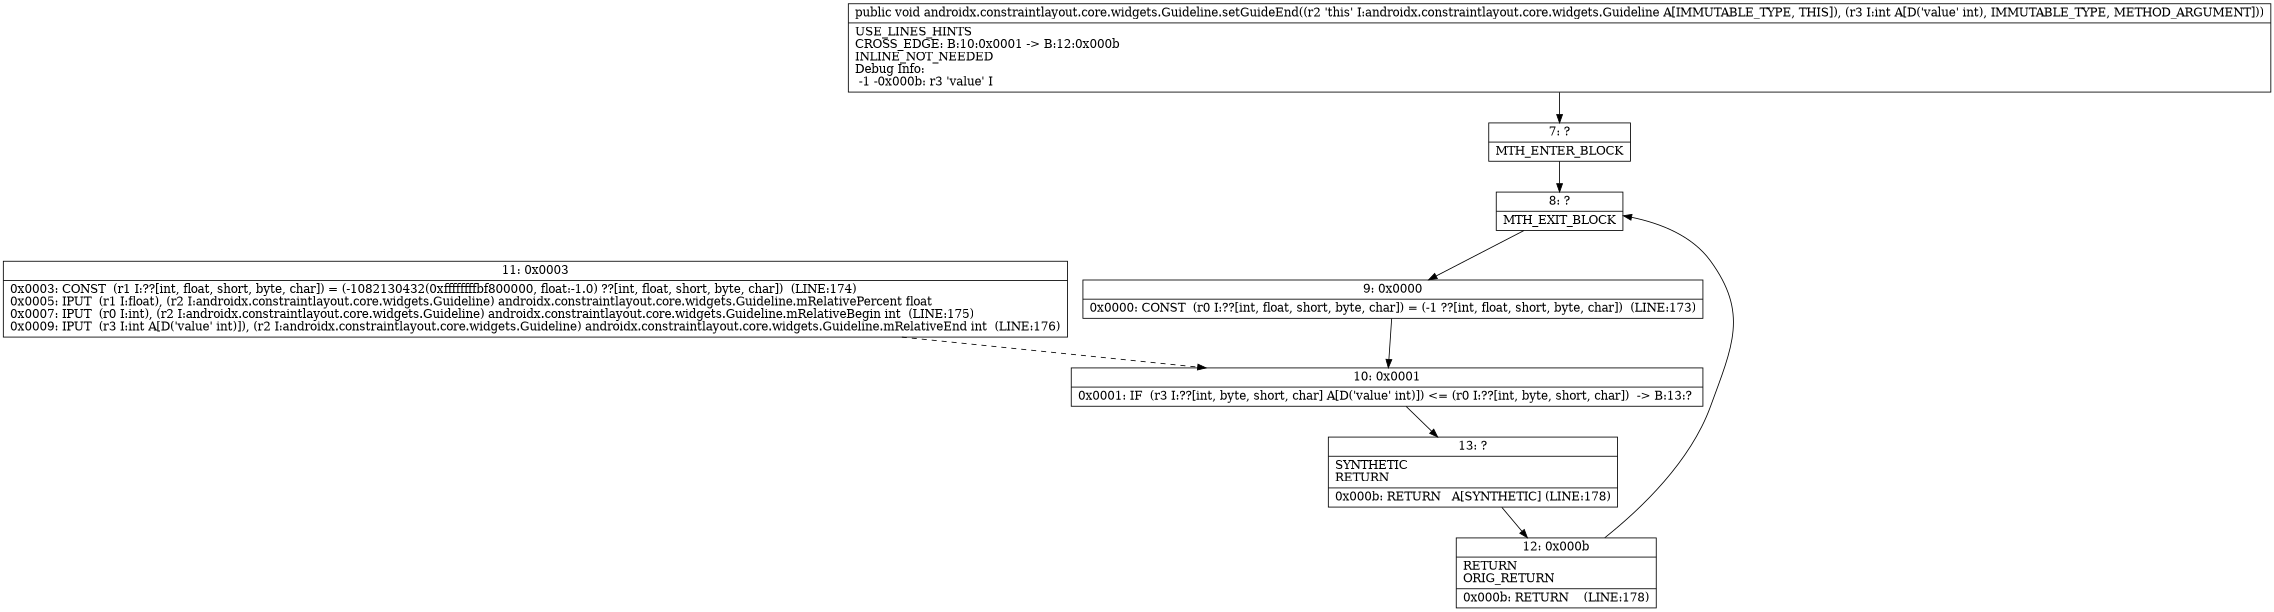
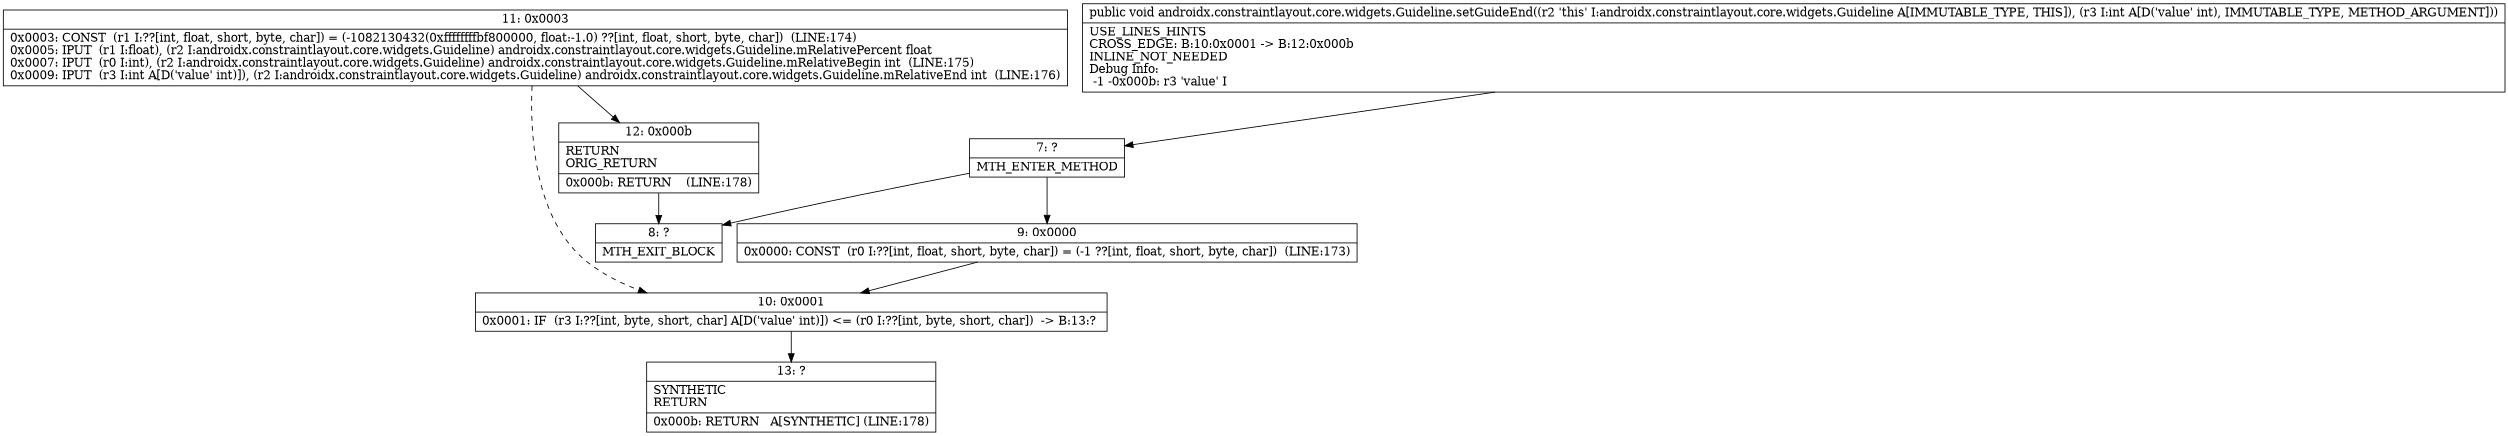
(1560, 151) -> (1047, 167)
(1480, 253) -> (1047, 196)
(1512, 519) -> (596, 102)
